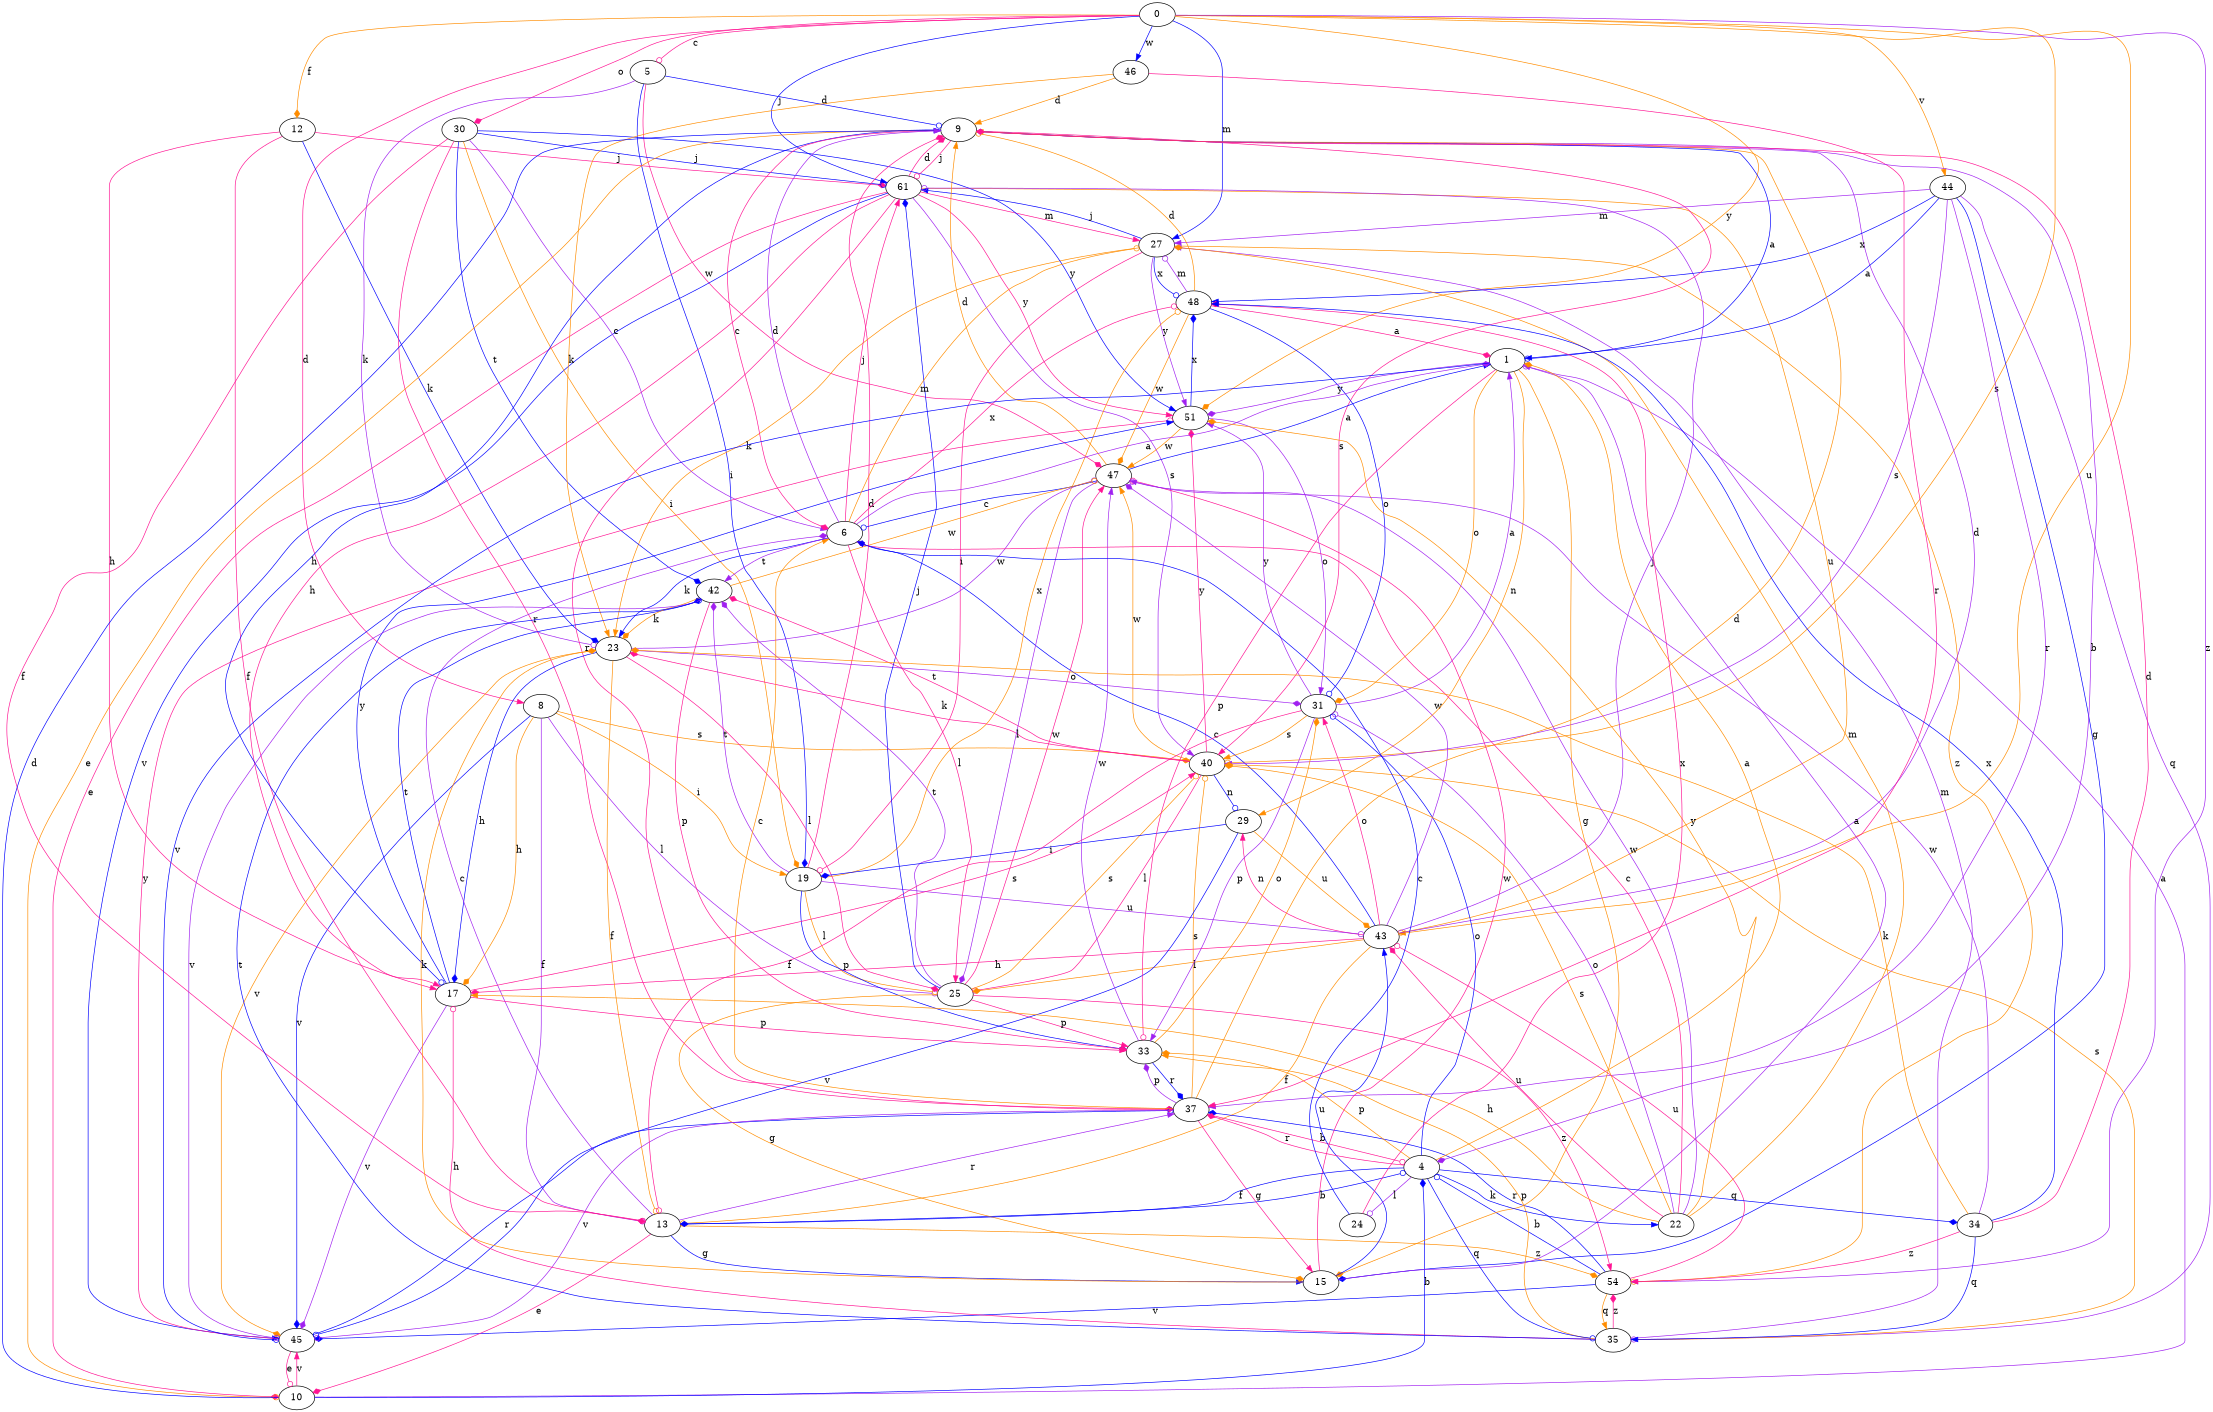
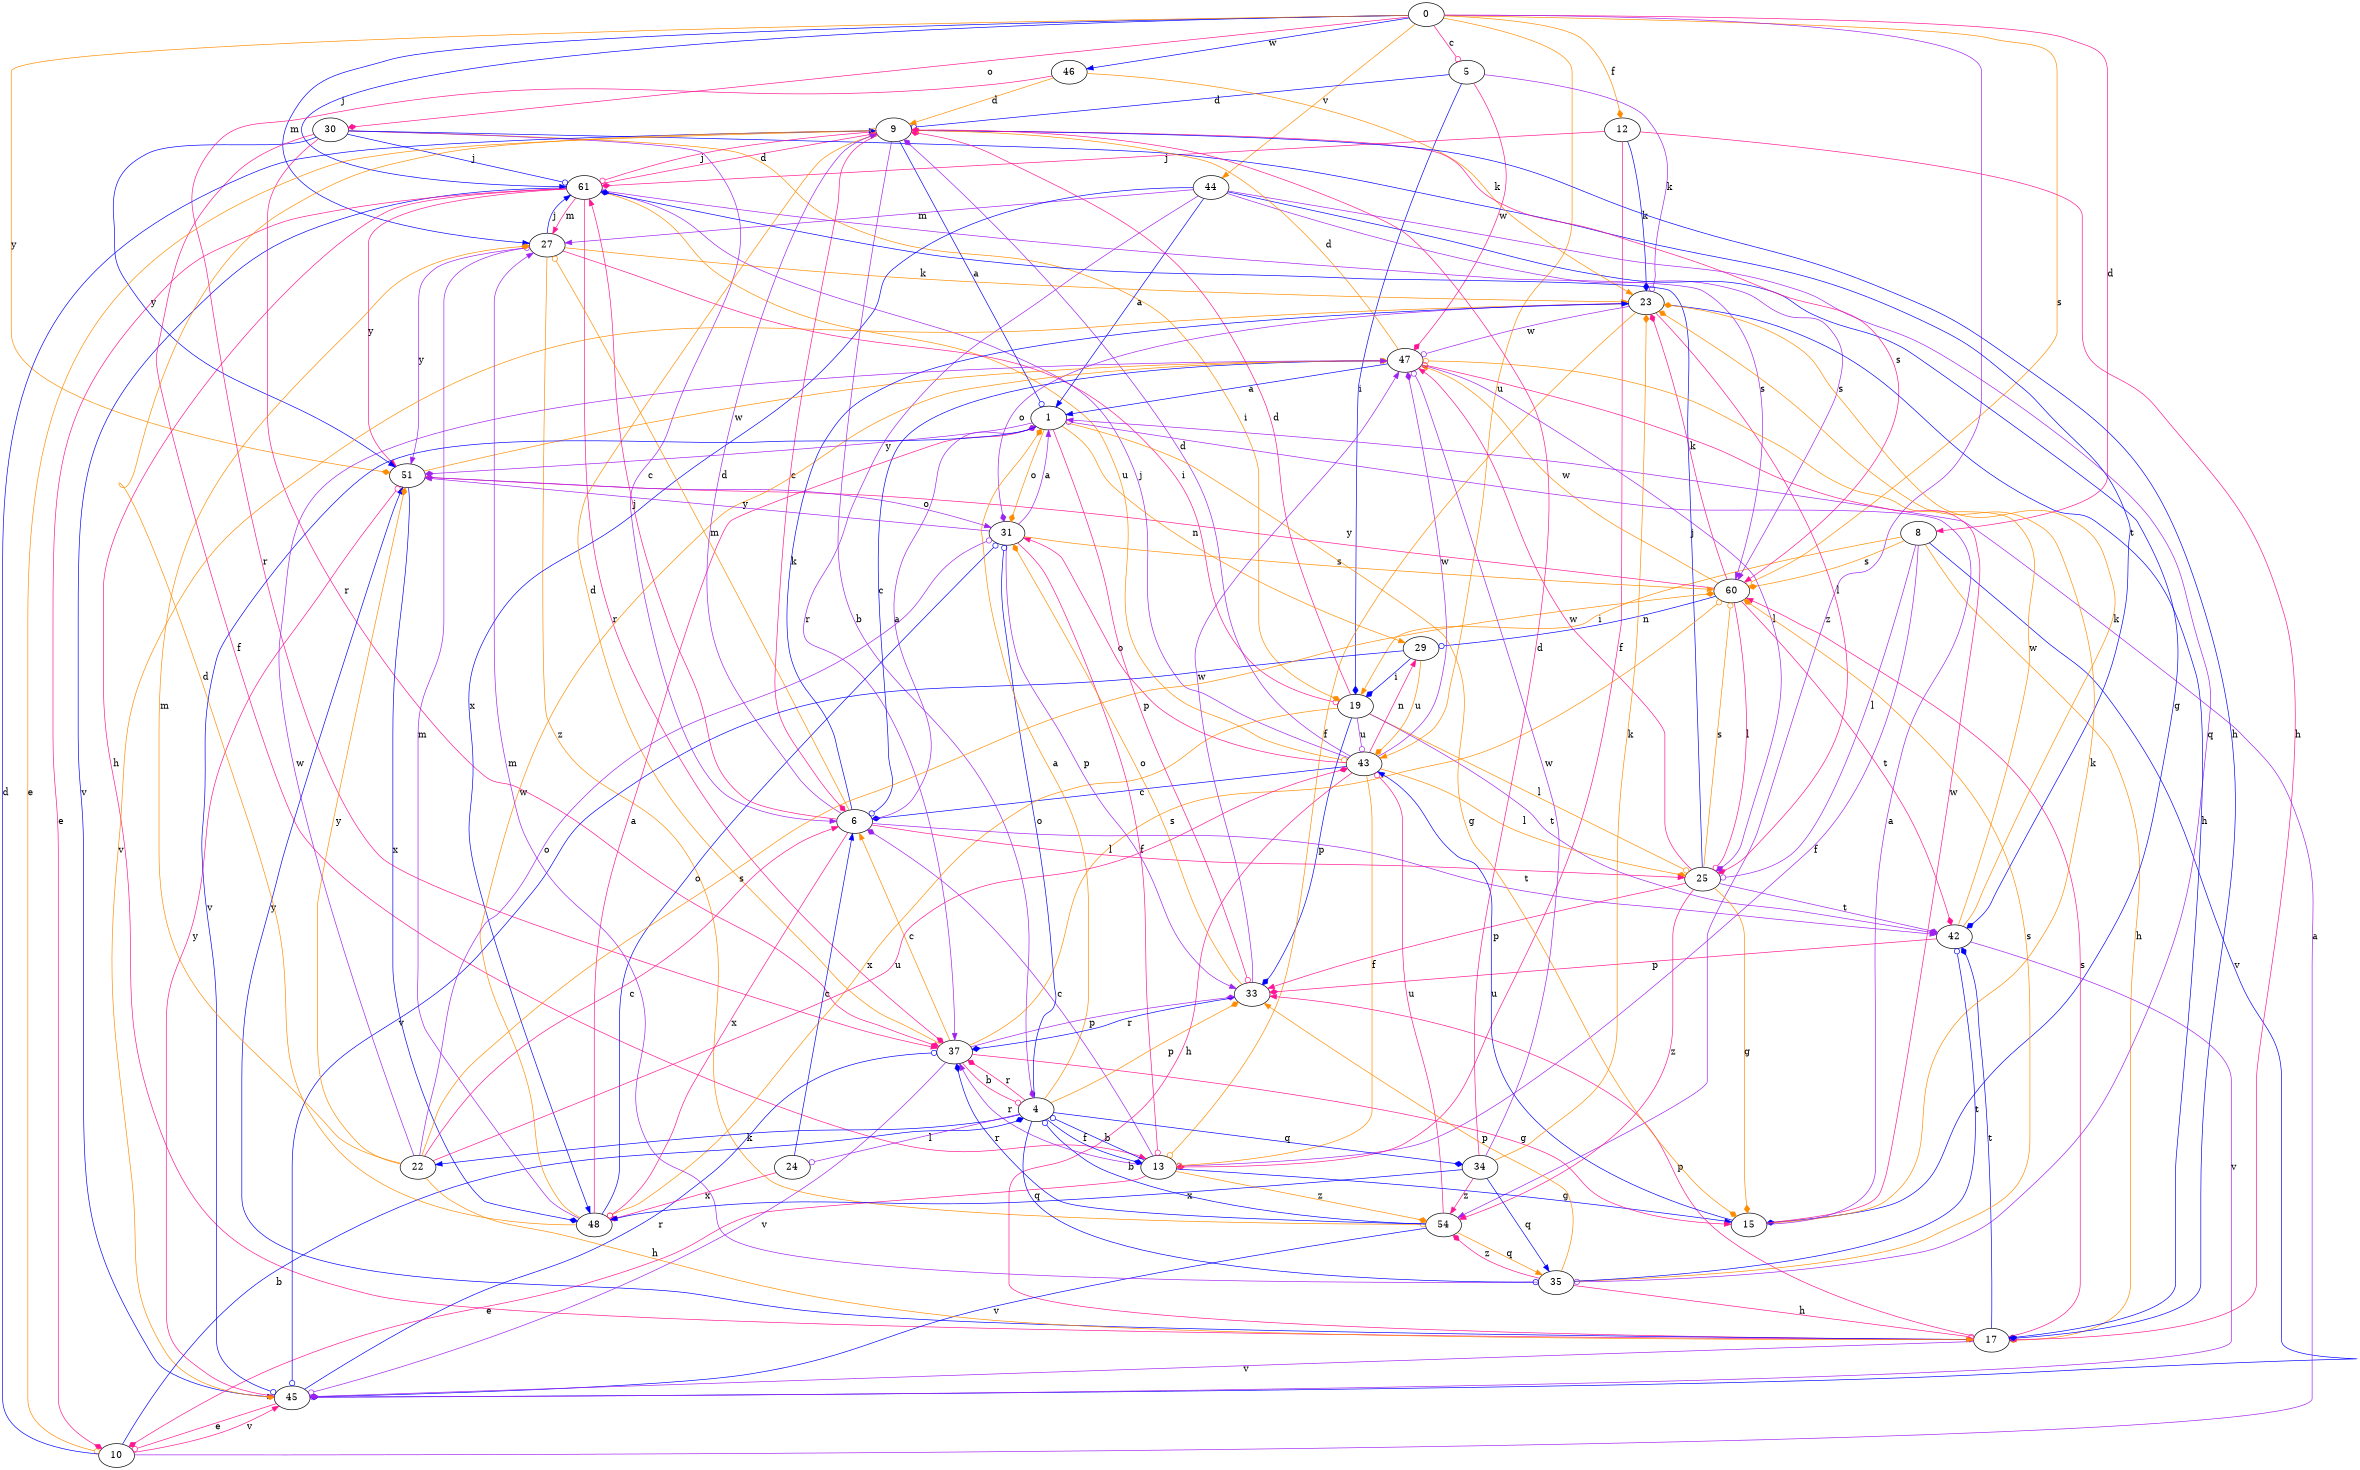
(1157, 279) -> none
(1207, 764) -> (1732, 591)
(14, 775) -> (347, 881)
